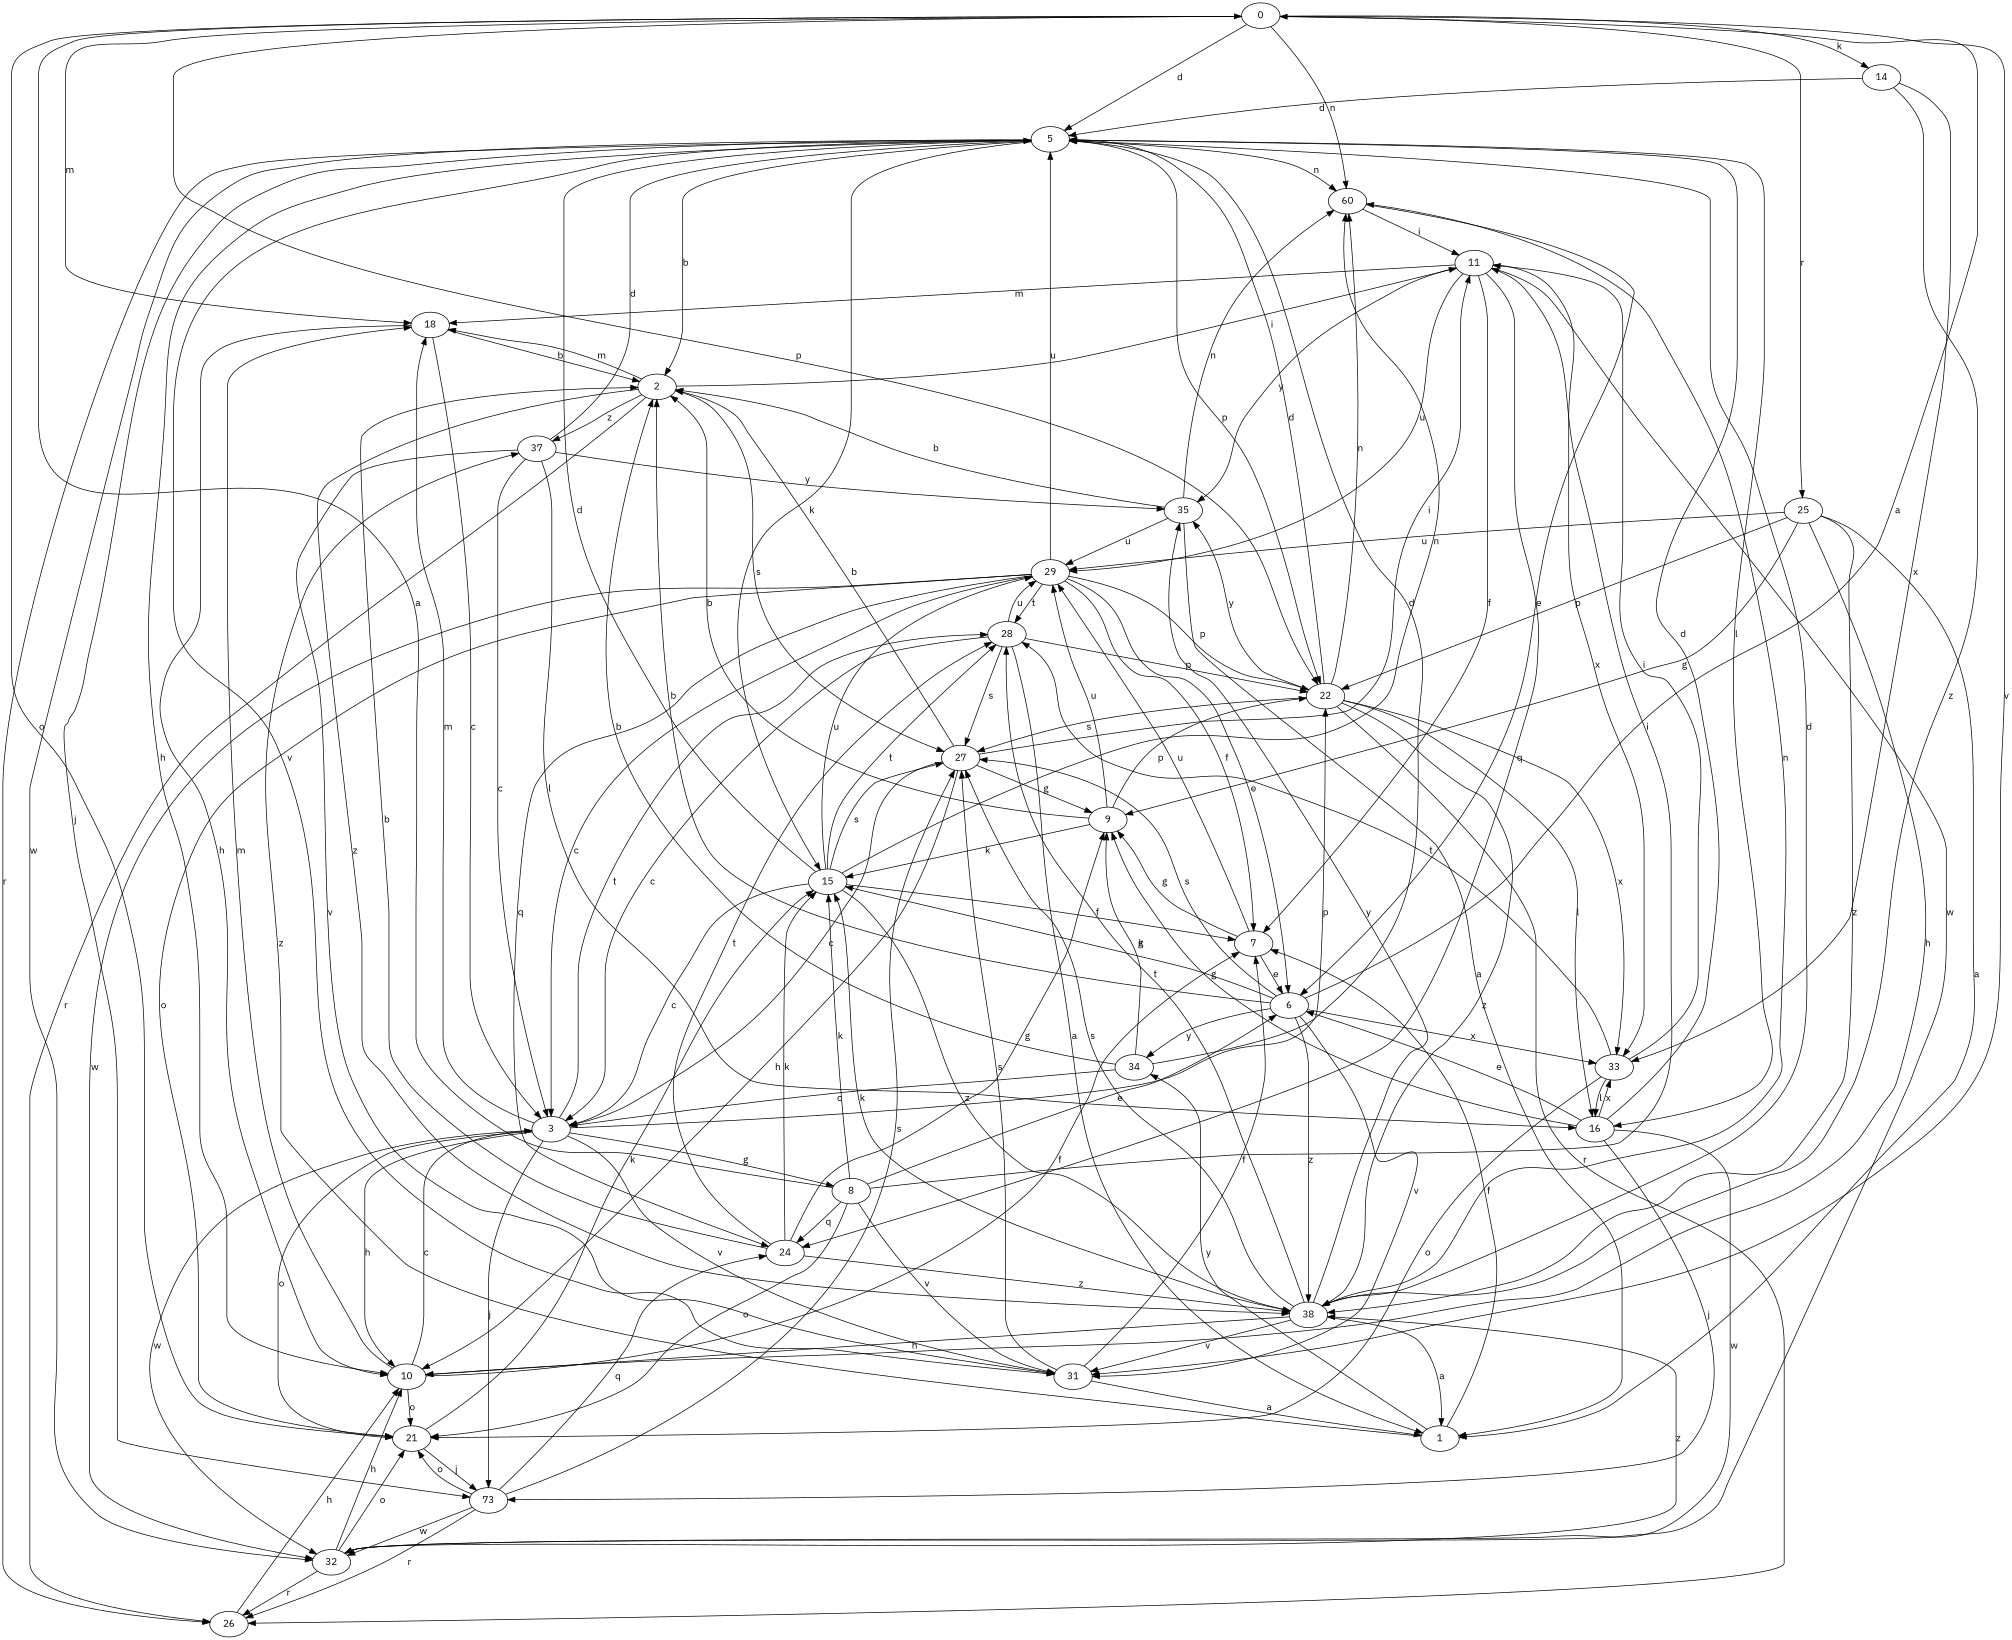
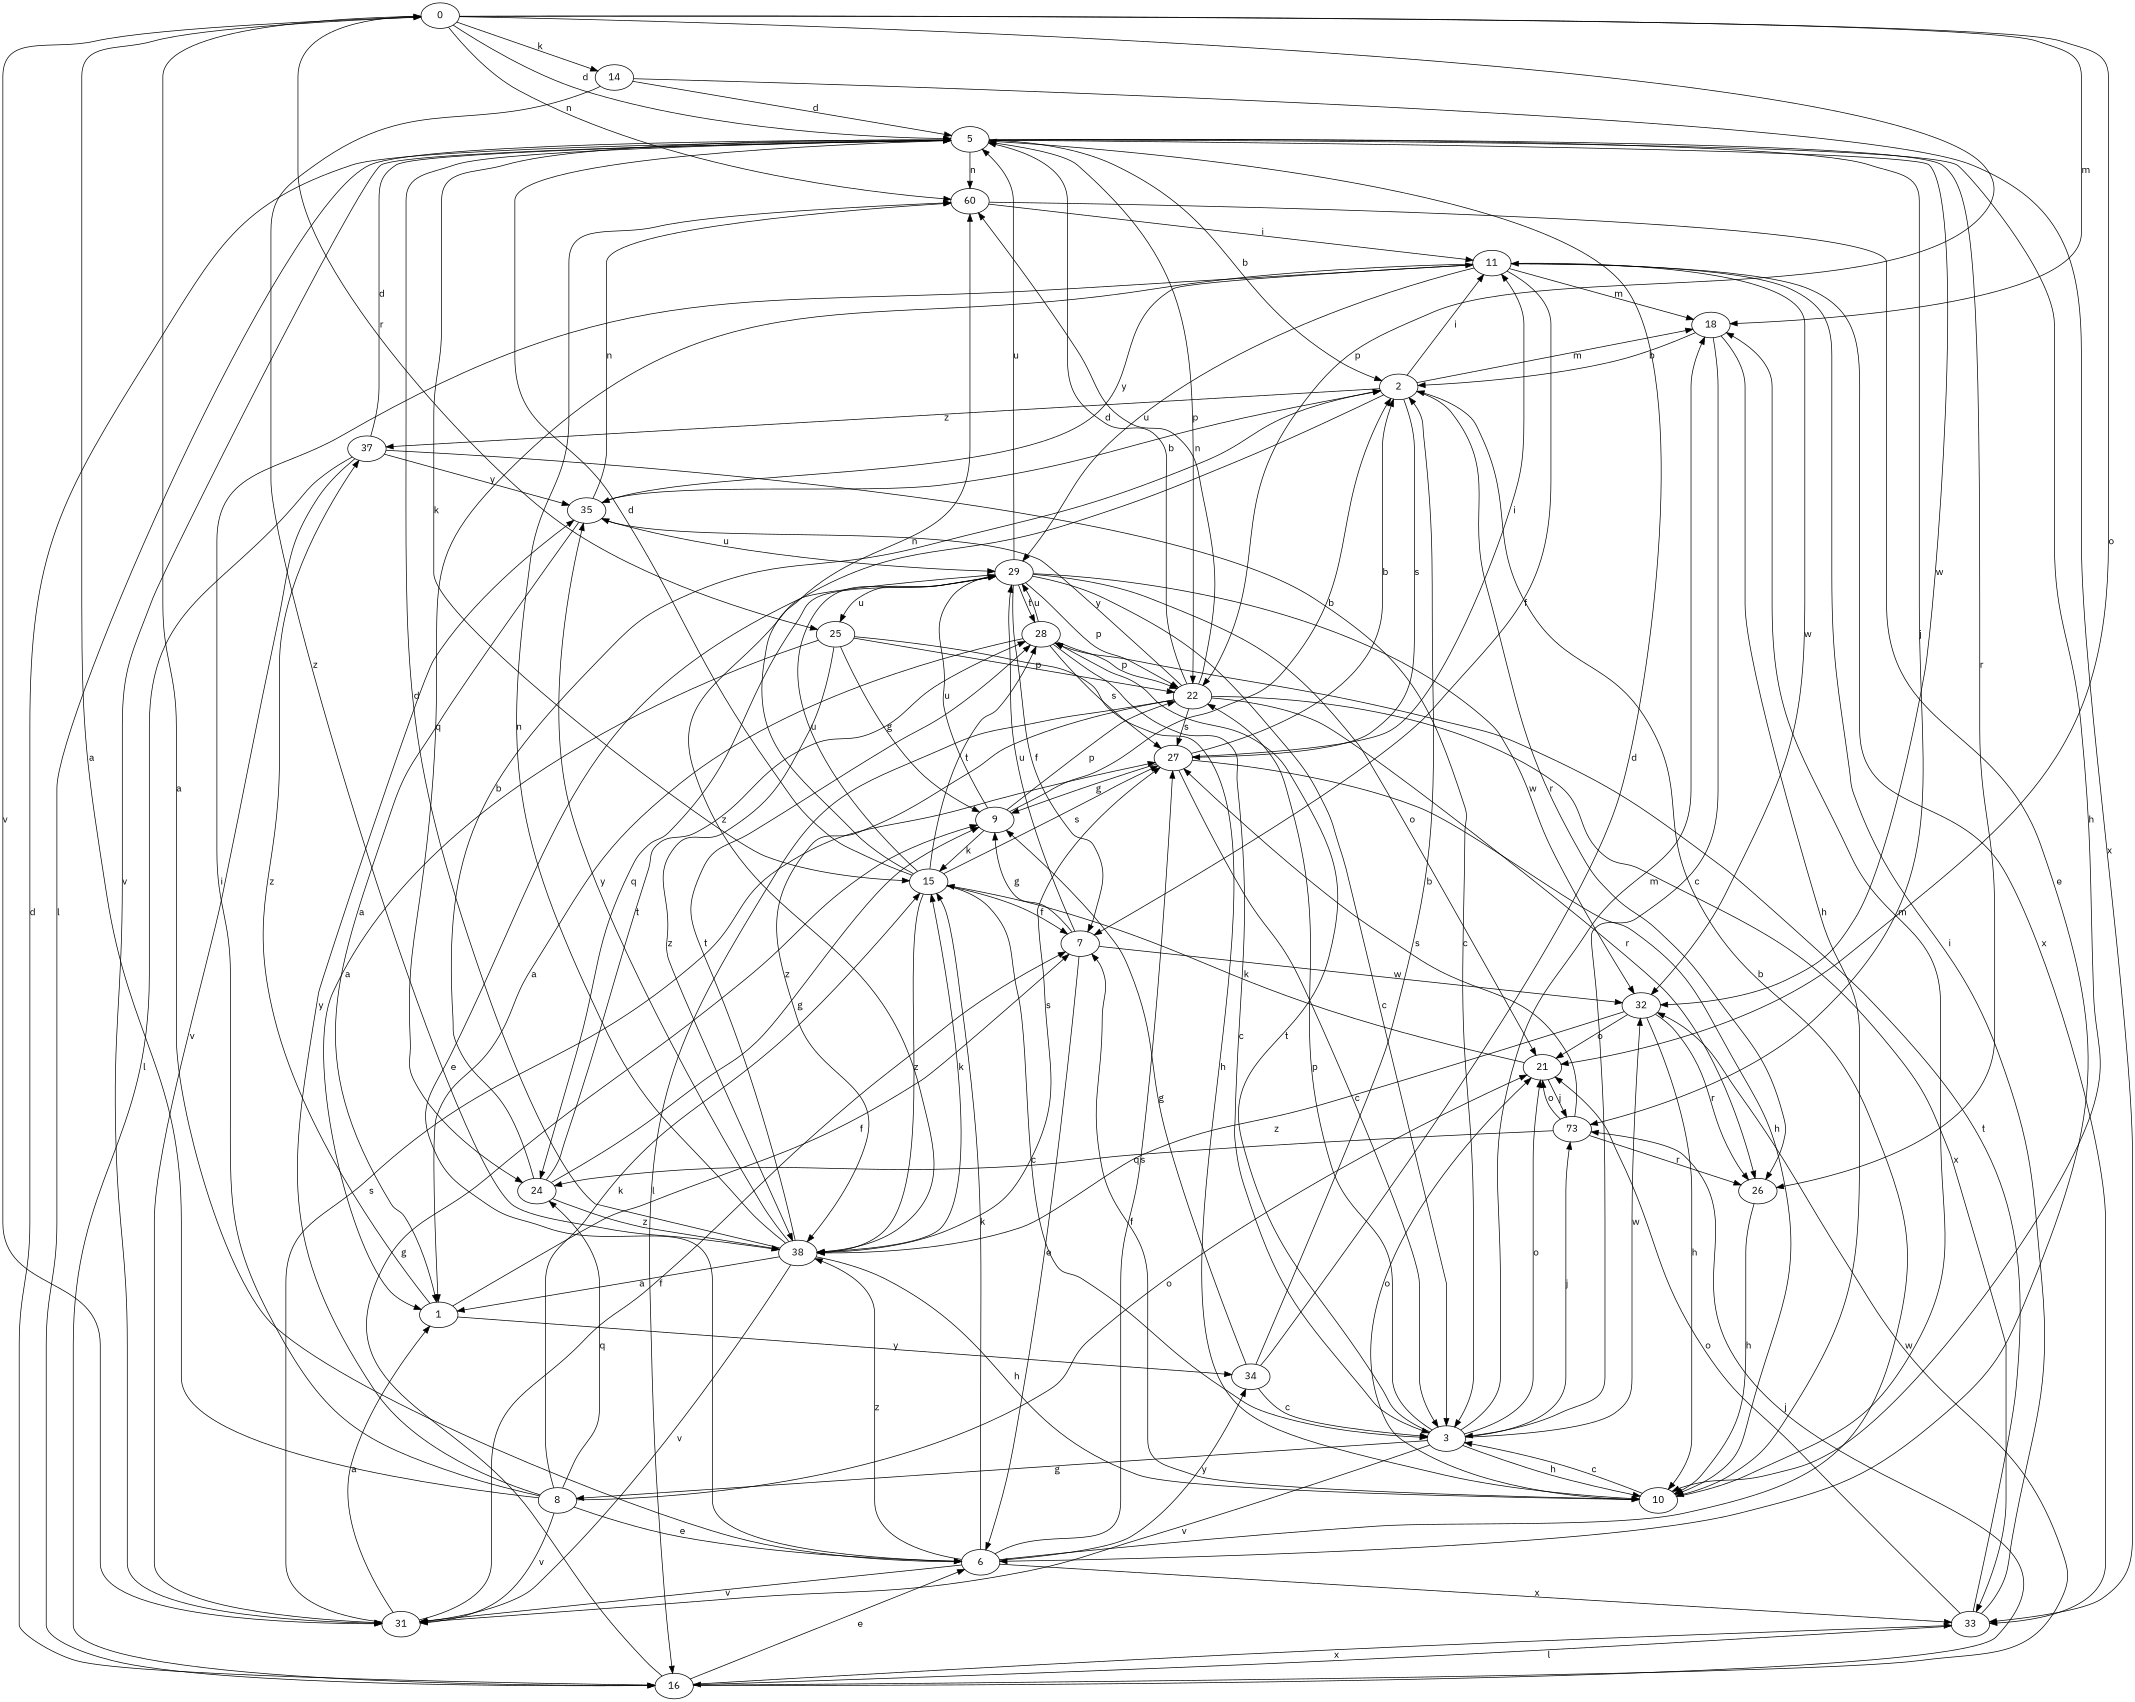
(1448, 534) -> (915, 587)
none -> (313, 1028)
(784, 1065) -> none
(413, 1530) -> (1357, 974)
